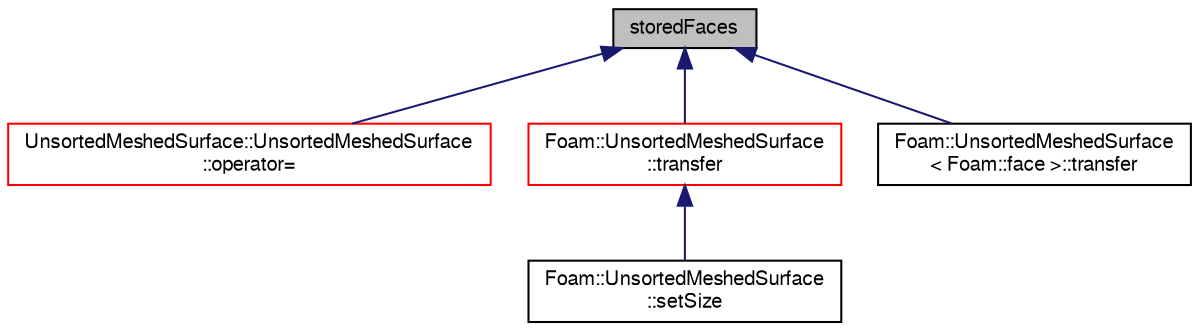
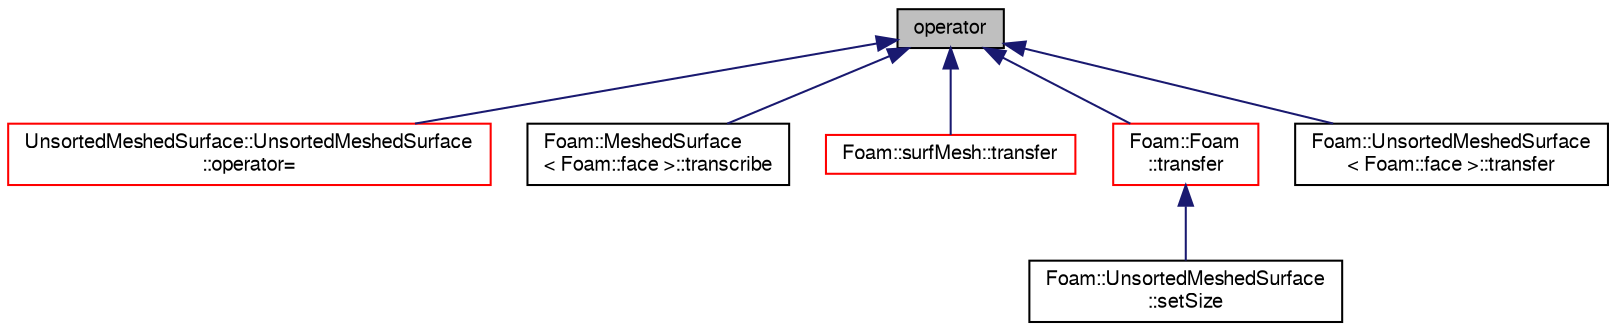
(685, 29) -> (951, 29)
none -> (658, 154)
(685, 154) -> (1186, 154)
none -> (951, 154)
